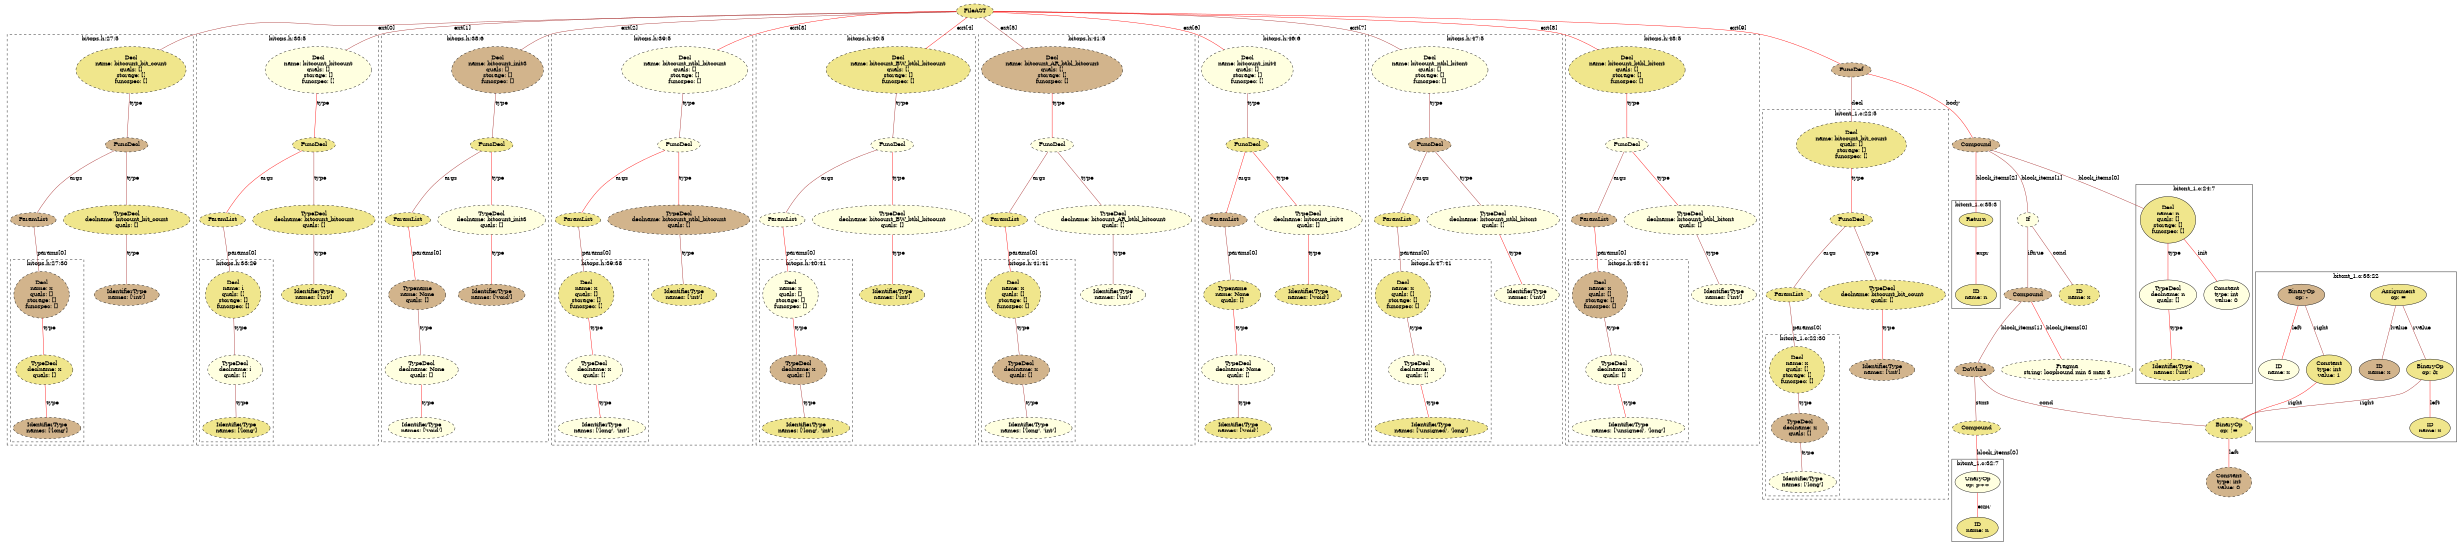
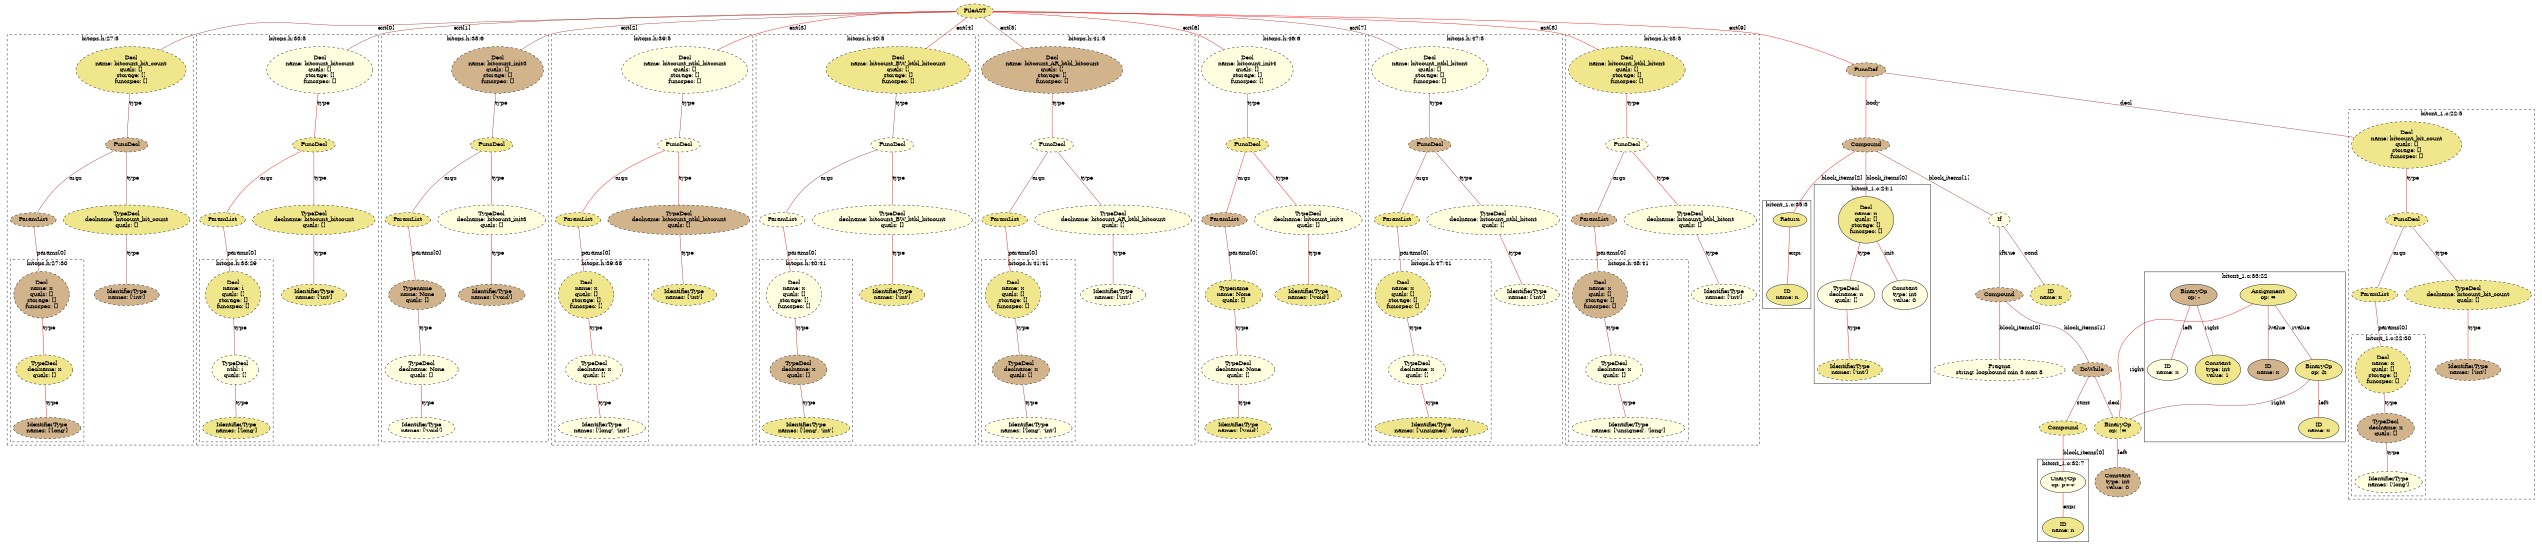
(2194, 189) -> (1872, 189)
(235, 370) -> (235, 370)
(2046, 403) -> (2114, 403)
(2281, 403) -> (2148, 322)
